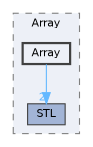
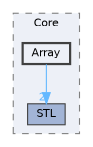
(46, 24) -> (46, 24)
